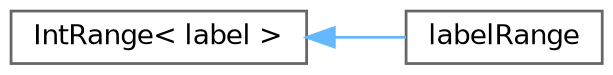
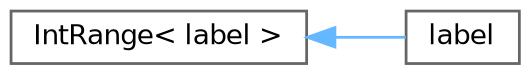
(504, 37) -> (463, 37)
